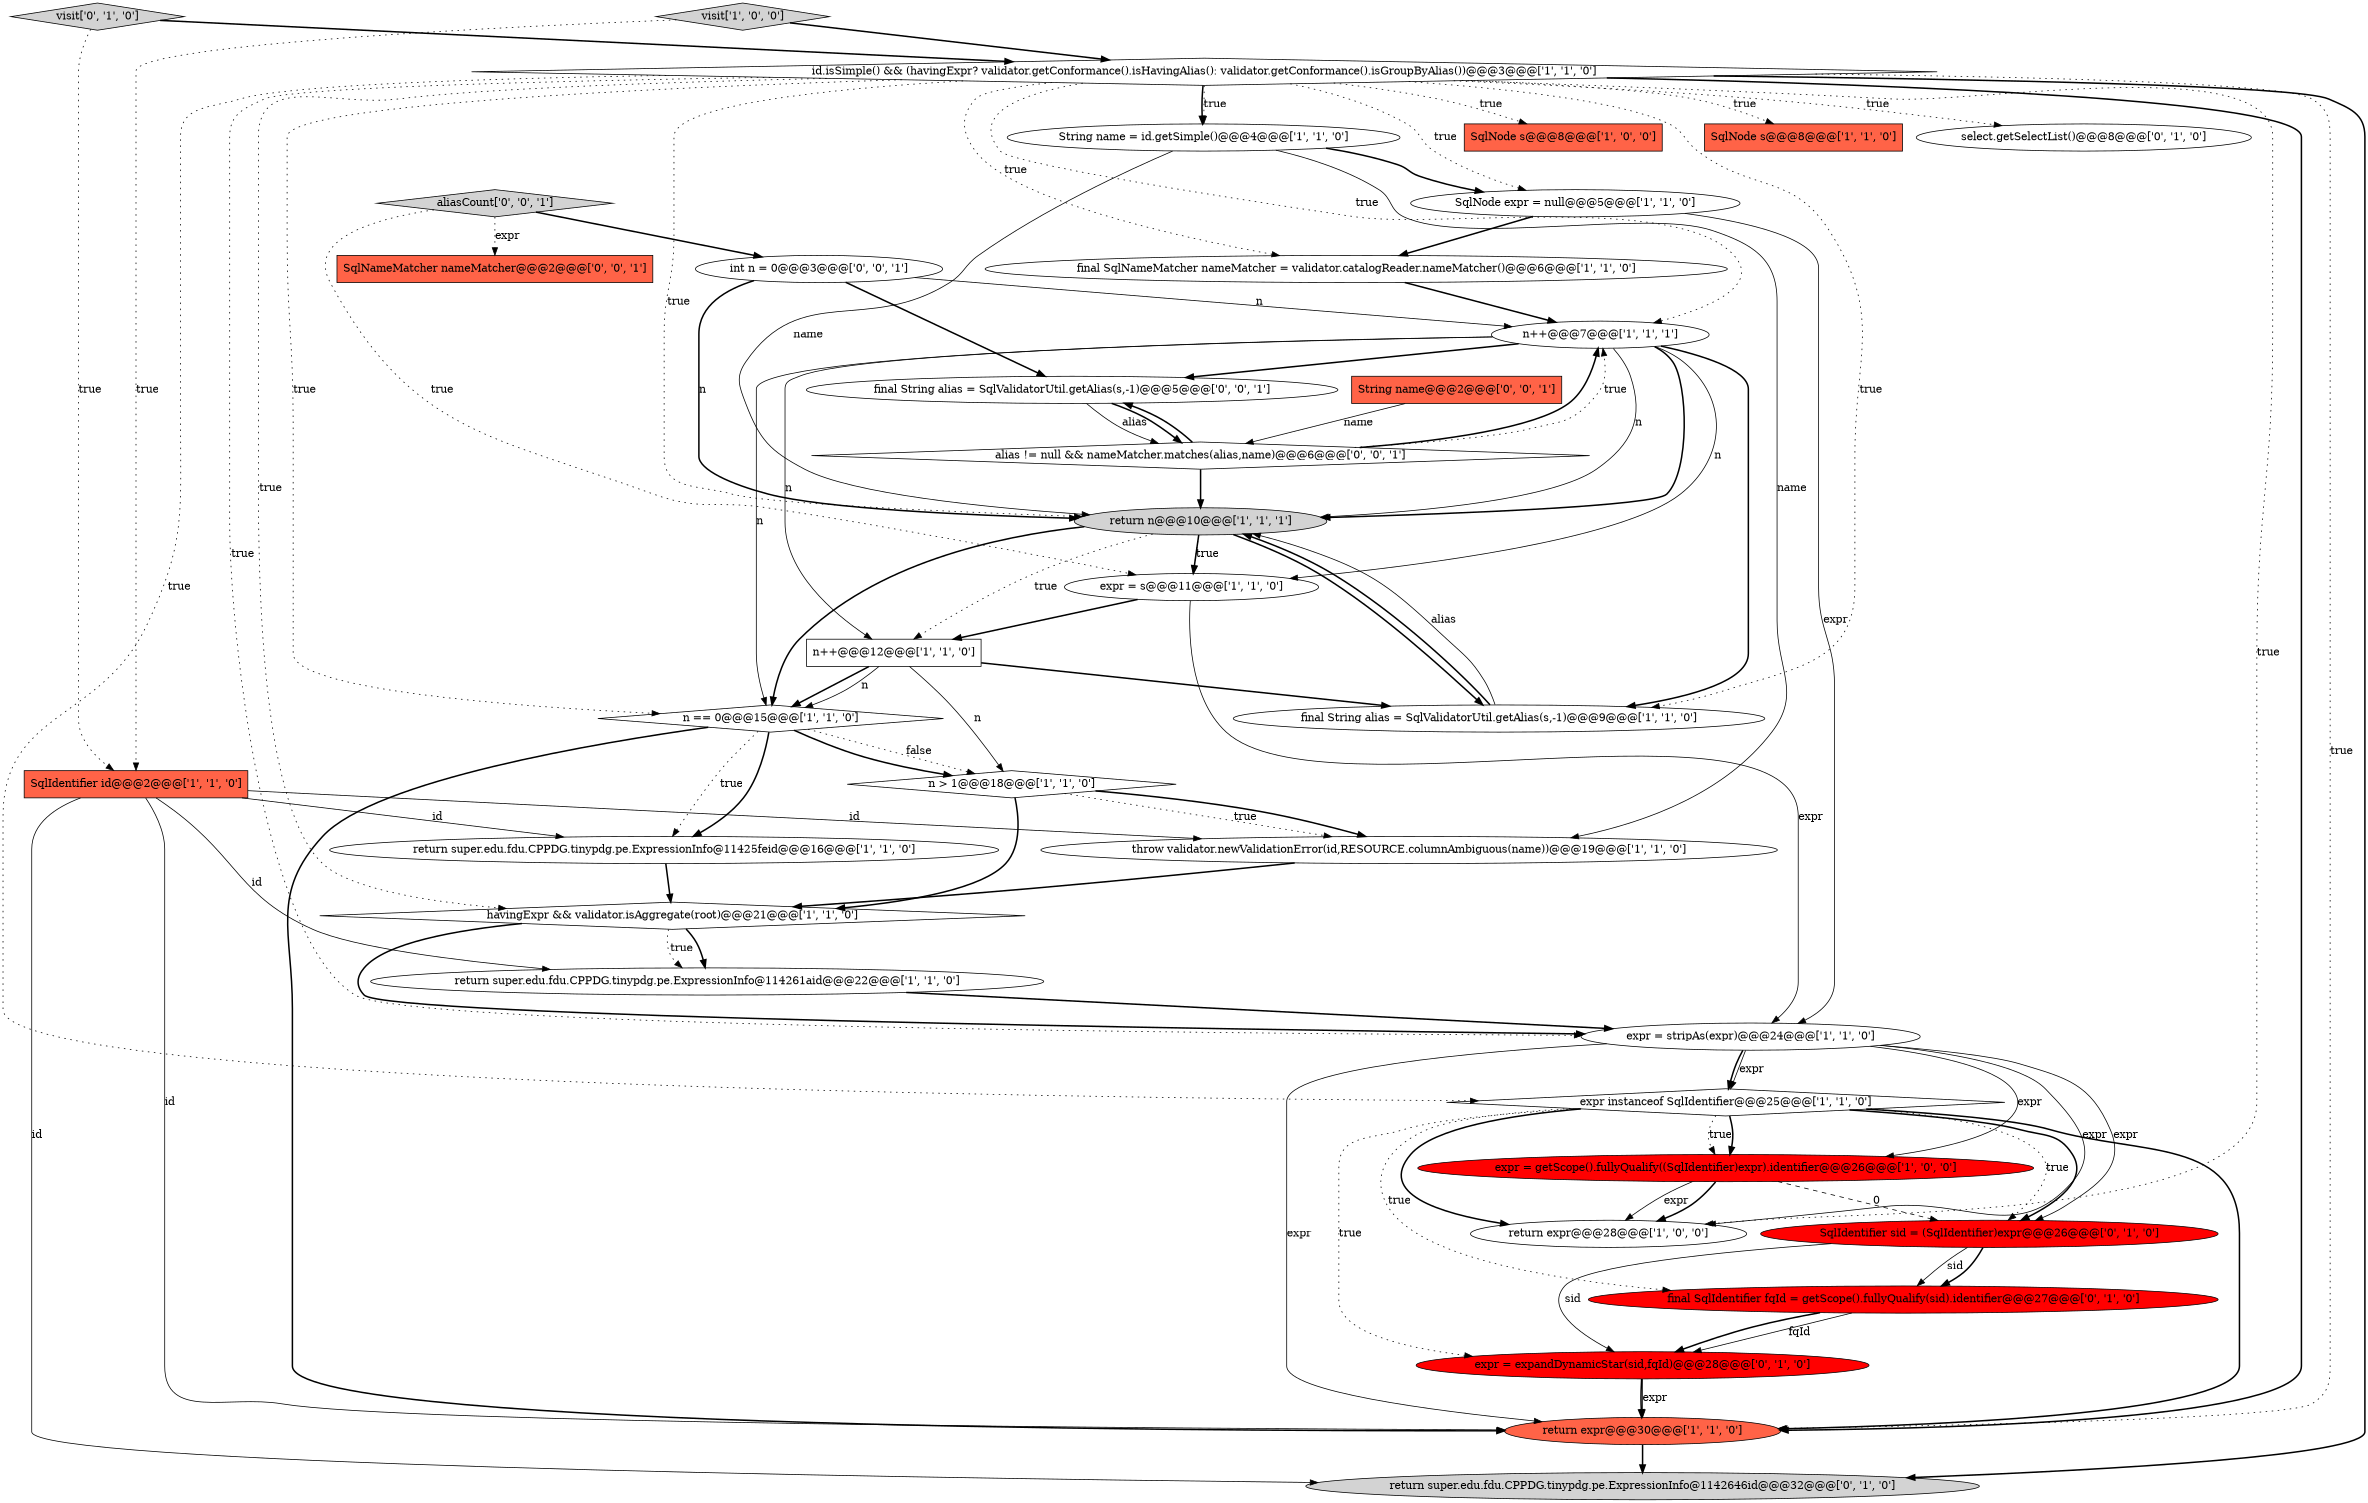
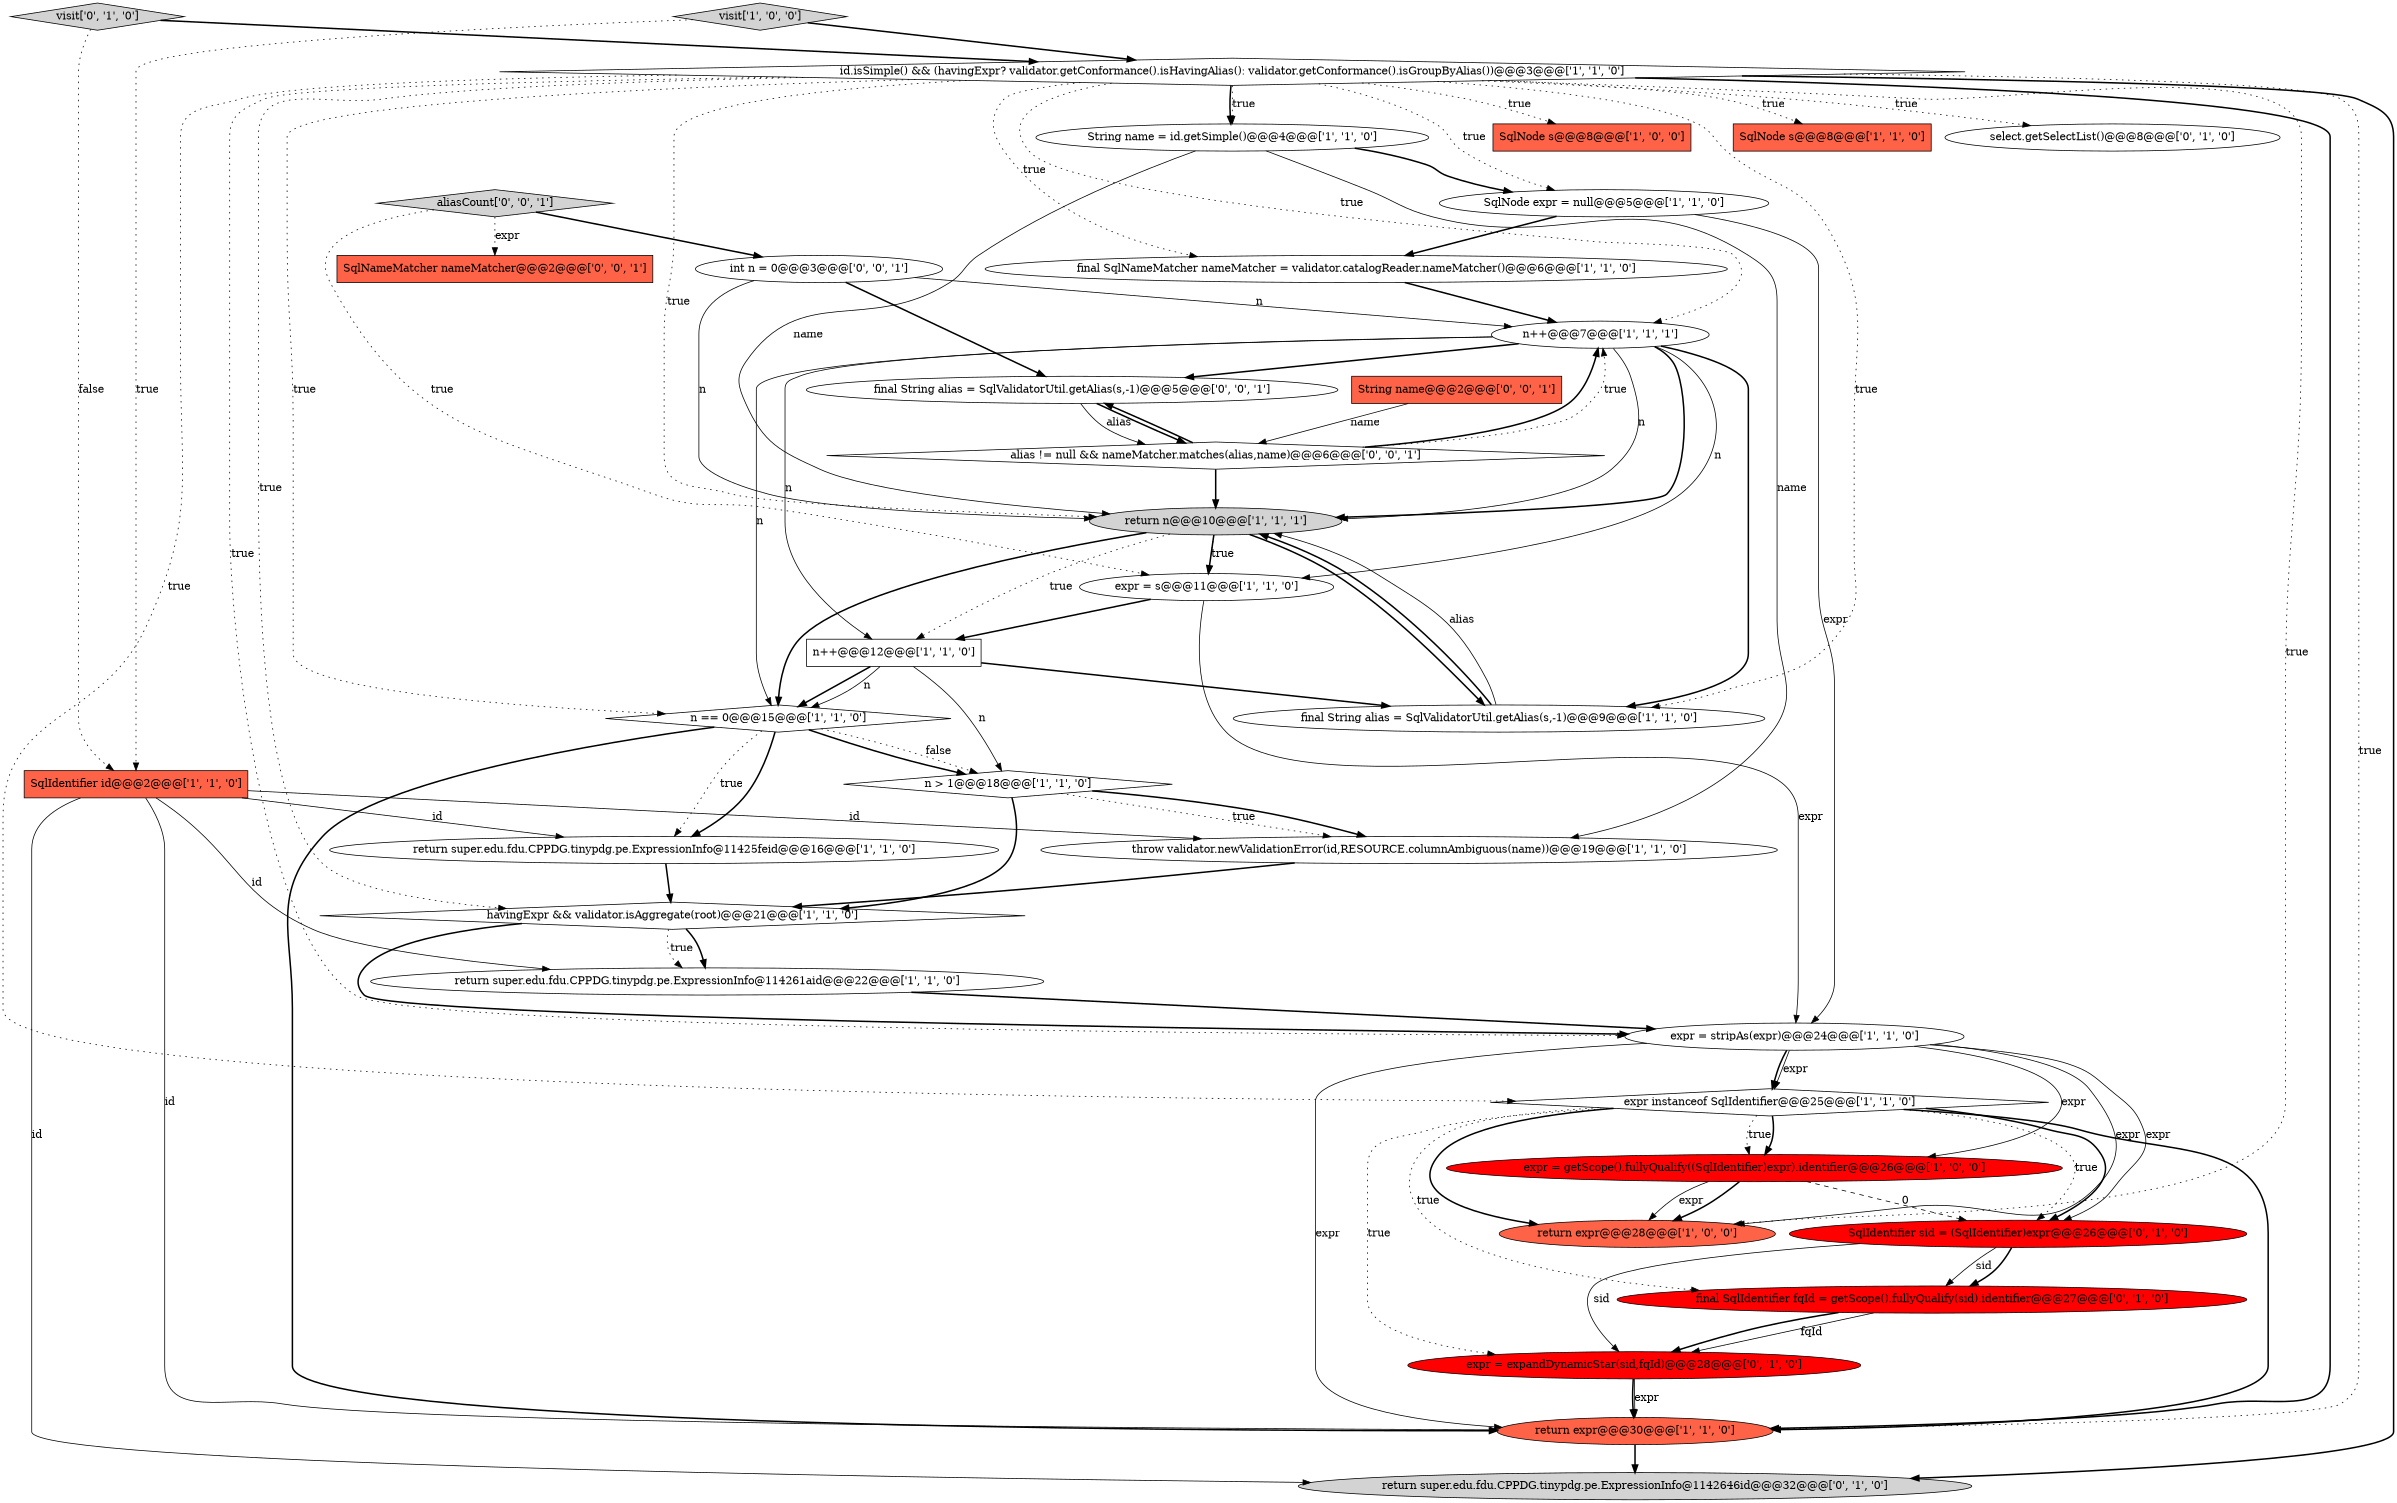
(90, 390) -> (91, 390)
(776, 496) -> (768, 494)
(1609, 1234) -> (1637, 1234)
